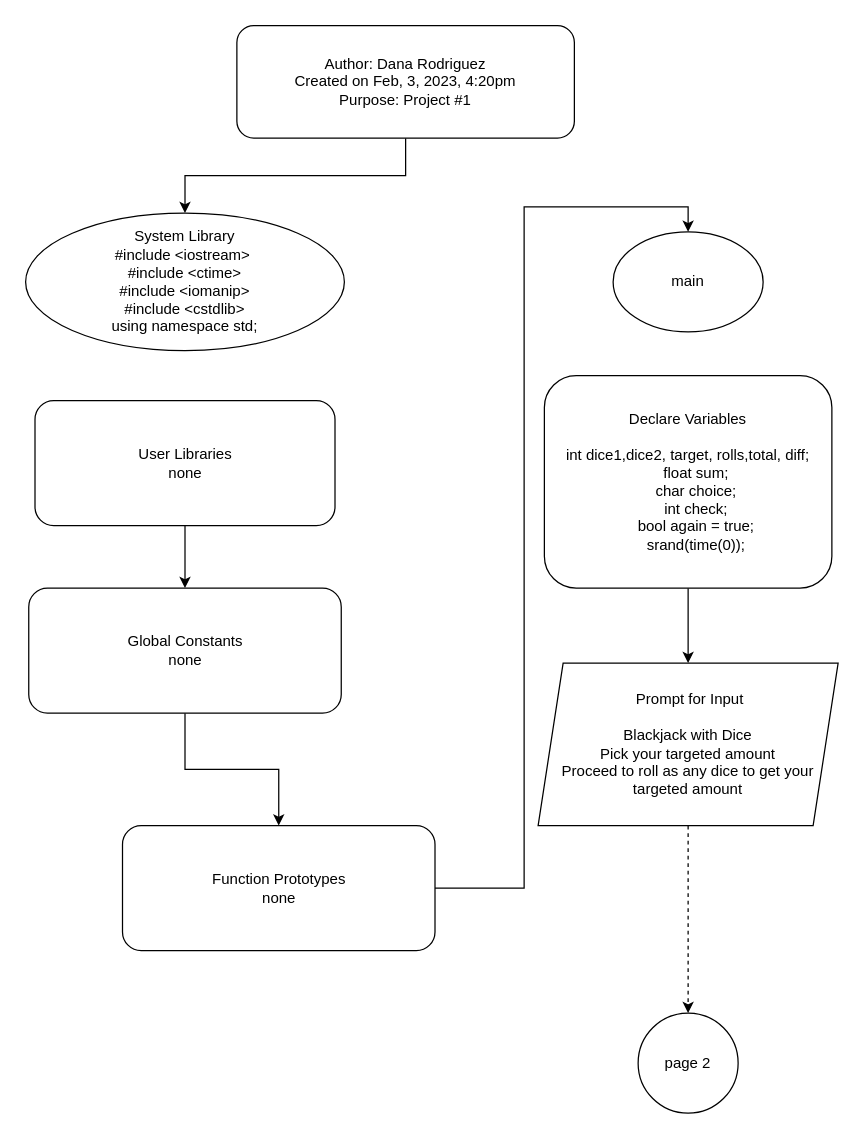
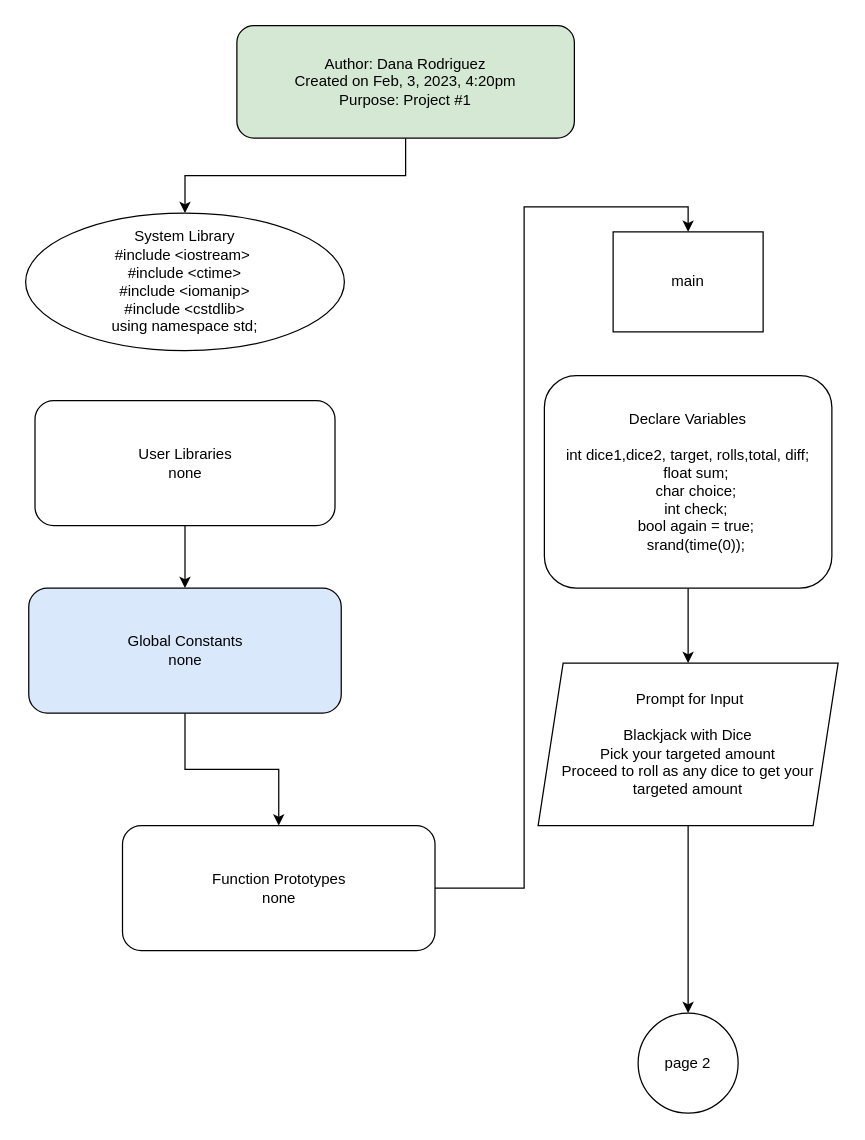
(406, 82) -> (406, 82)
(688, 282) -> (688, 282)
(185, 651) -> (185, 651)
(688, 916) -> (688, 916)
